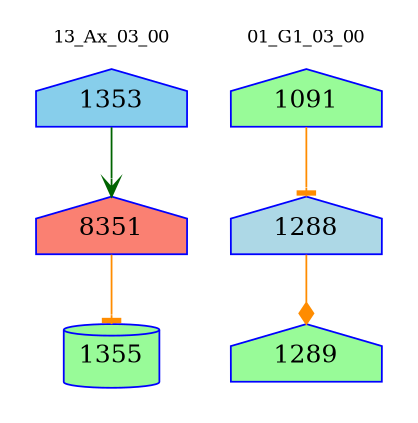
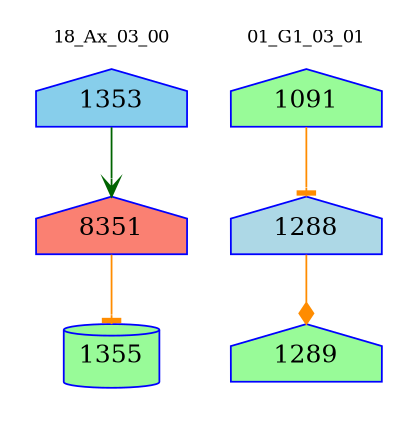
(112, 38) -> (112, 38)
(306, 38) -> (306, 38)
